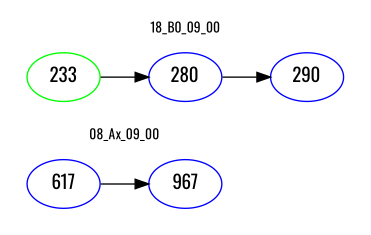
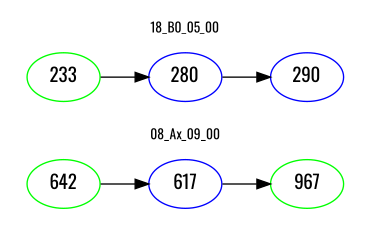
(185, 29) -> (185, 29)
none -> (64, 184)
(185, 184) -> (307, 184)
